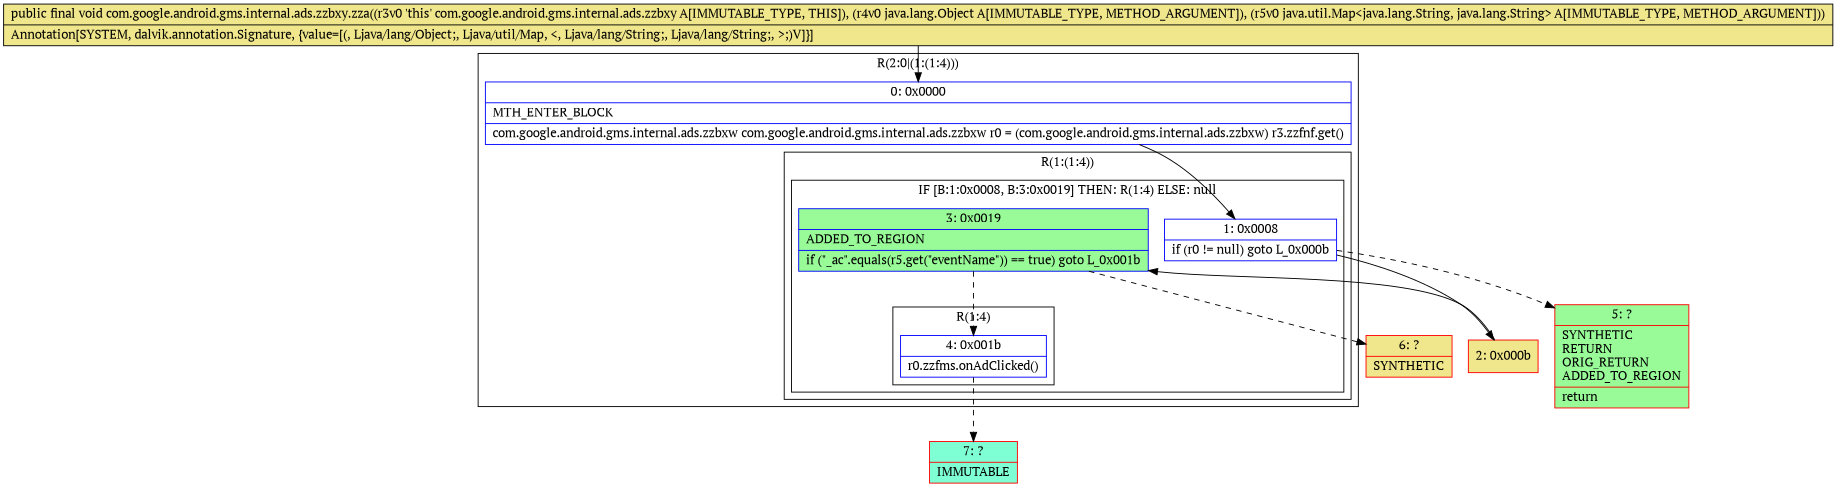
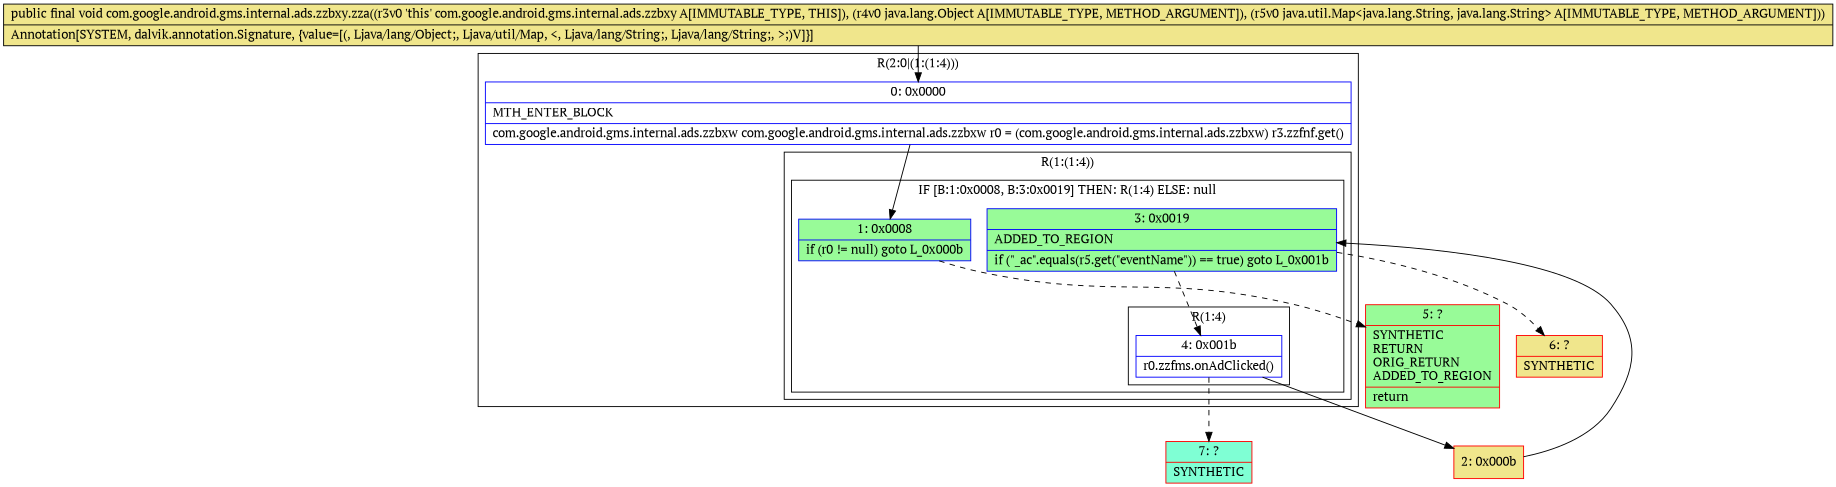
(1251, 240) -> (885, 240)
(1419, 282) -> (1359, 413)
(973, 472) -> (1209, 472)
